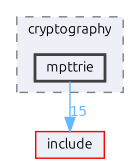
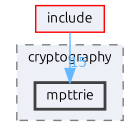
(70, 101) -> (70, 54)
